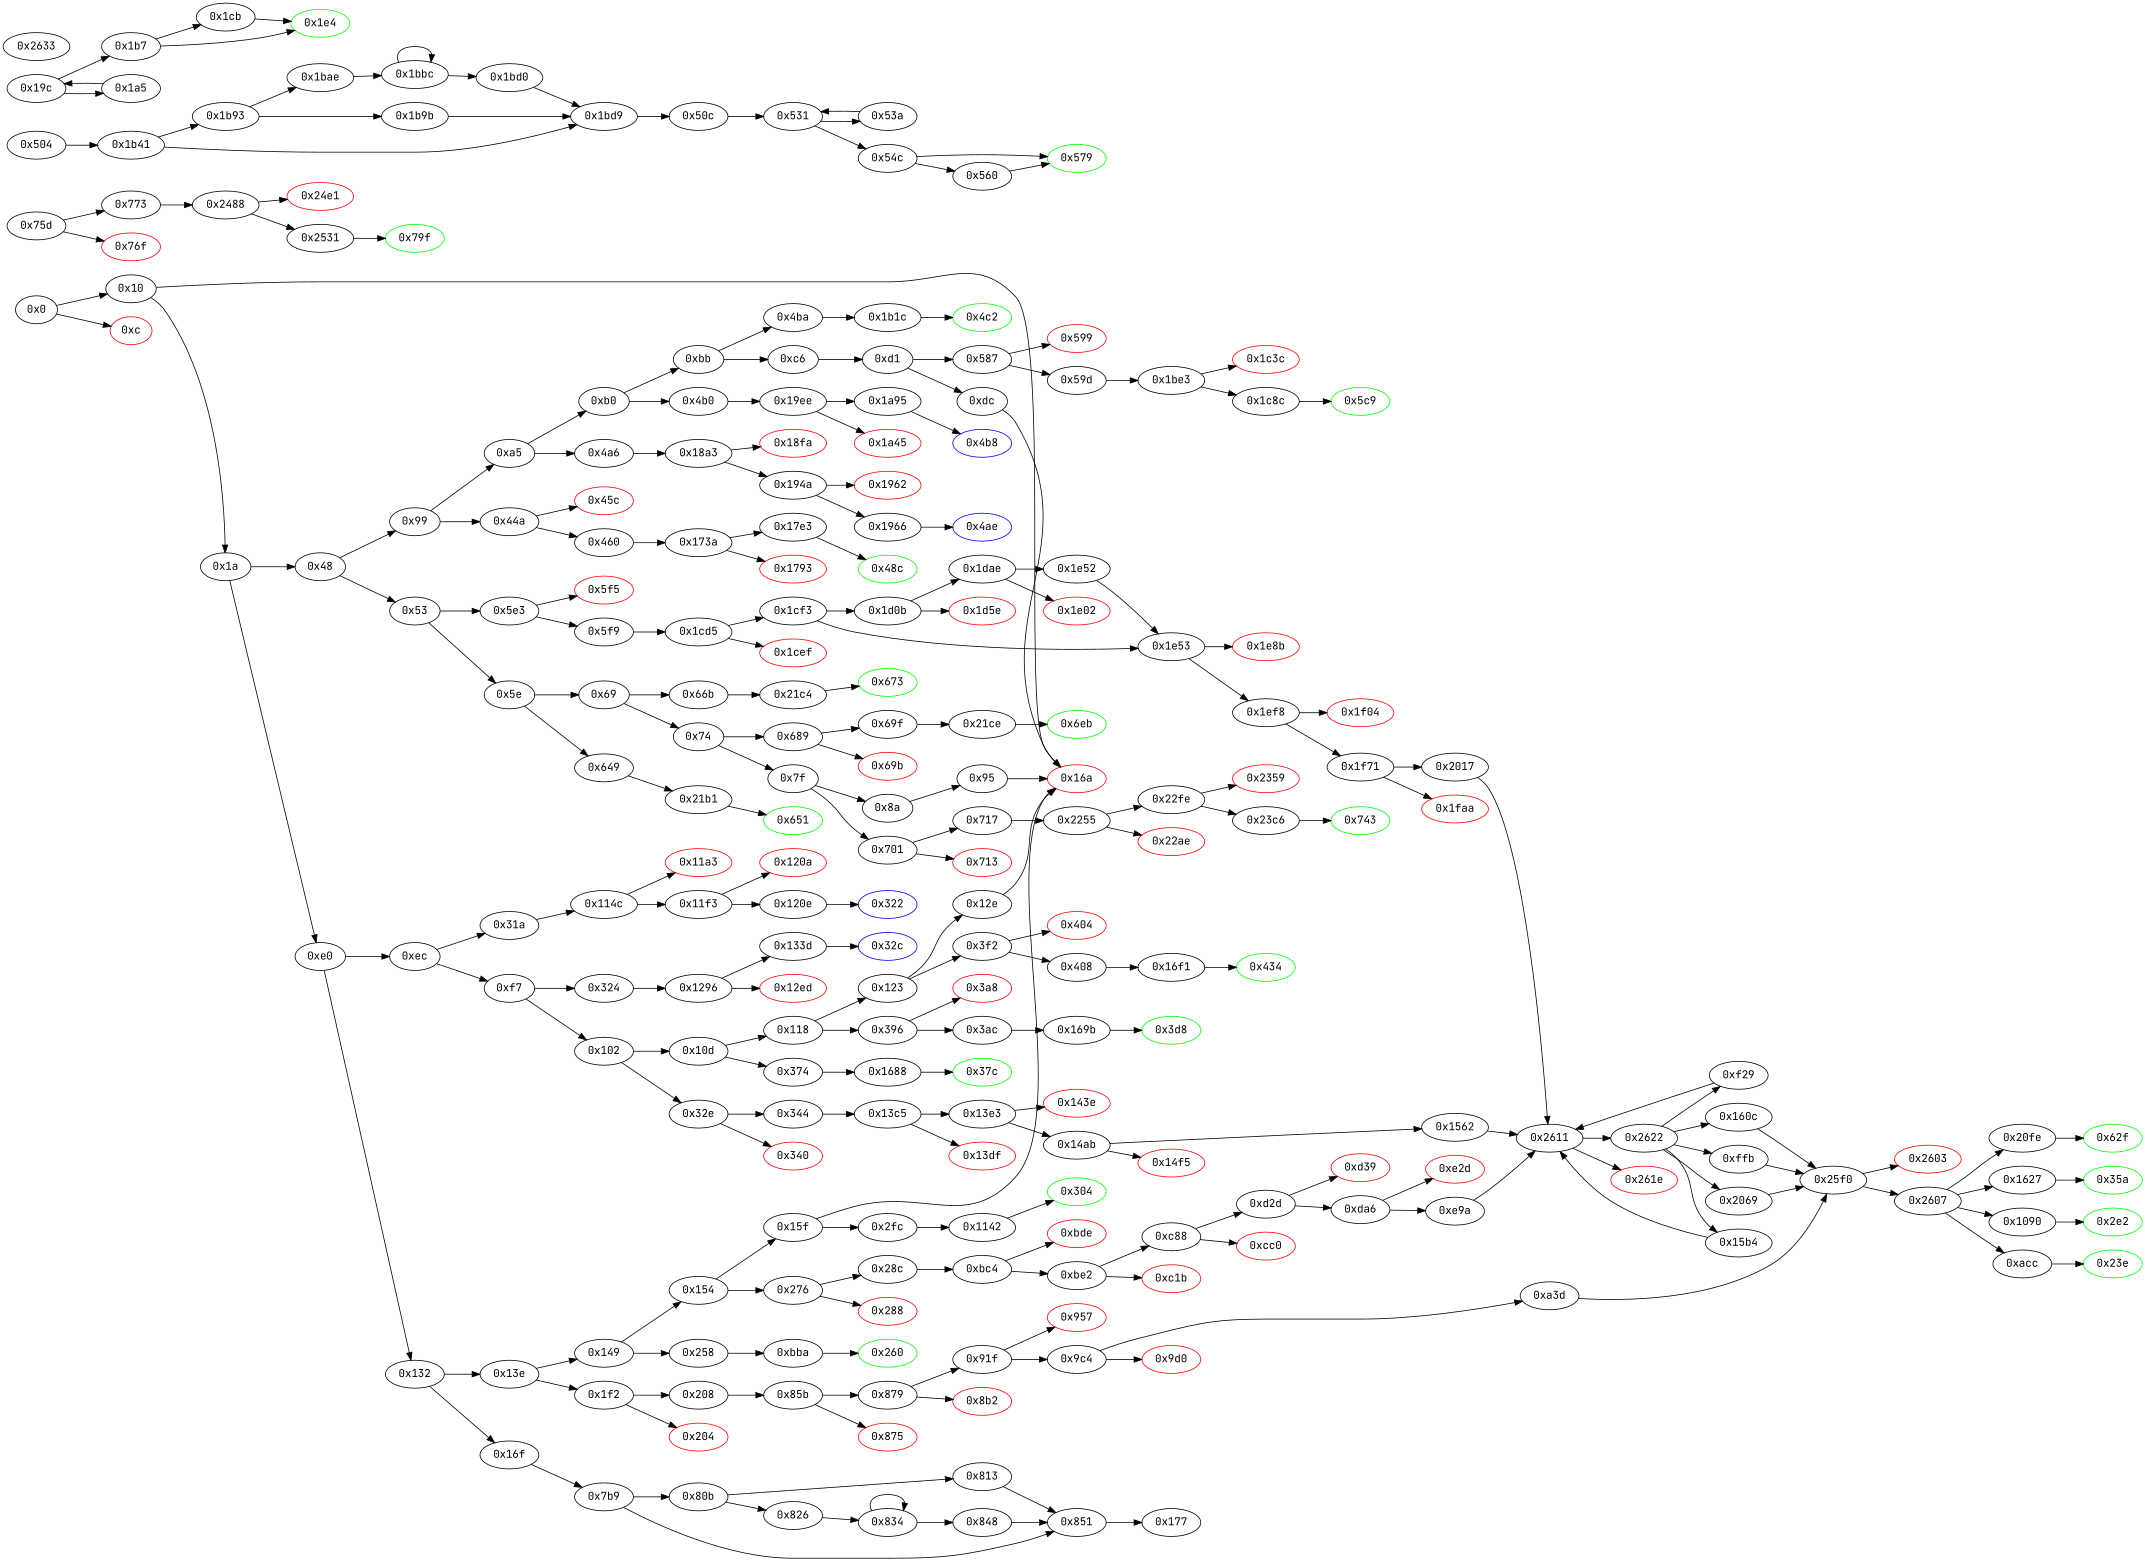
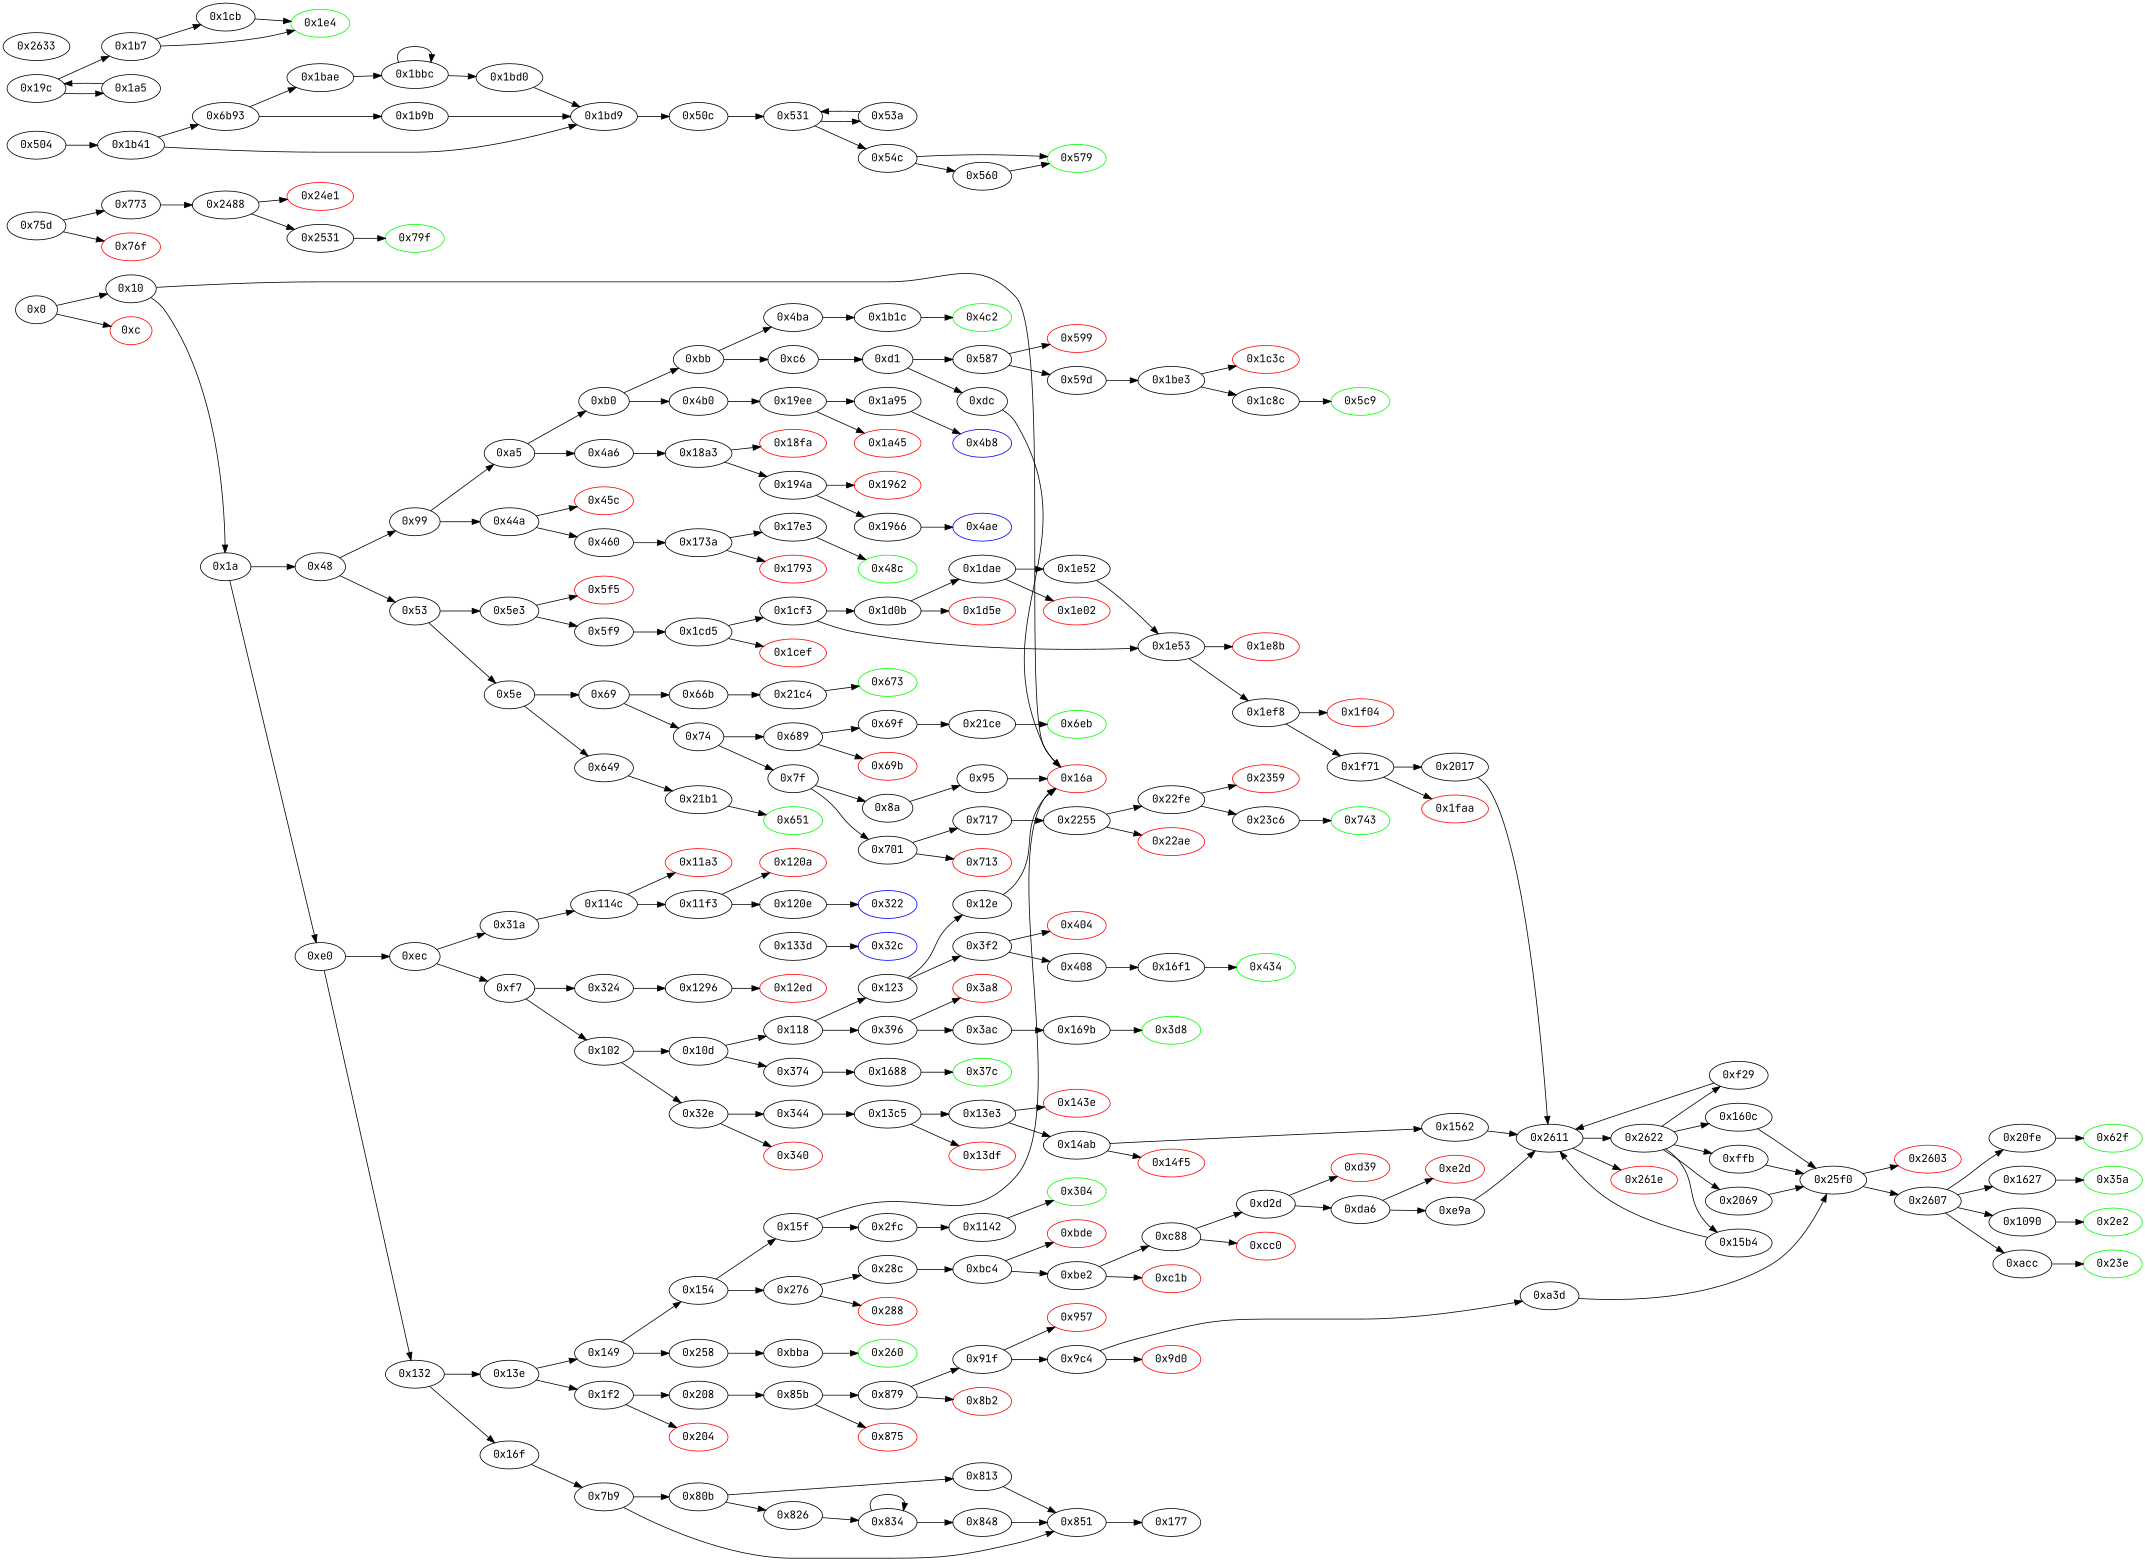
(226, 116) -> (226, 116)
(742, 969) -> none
